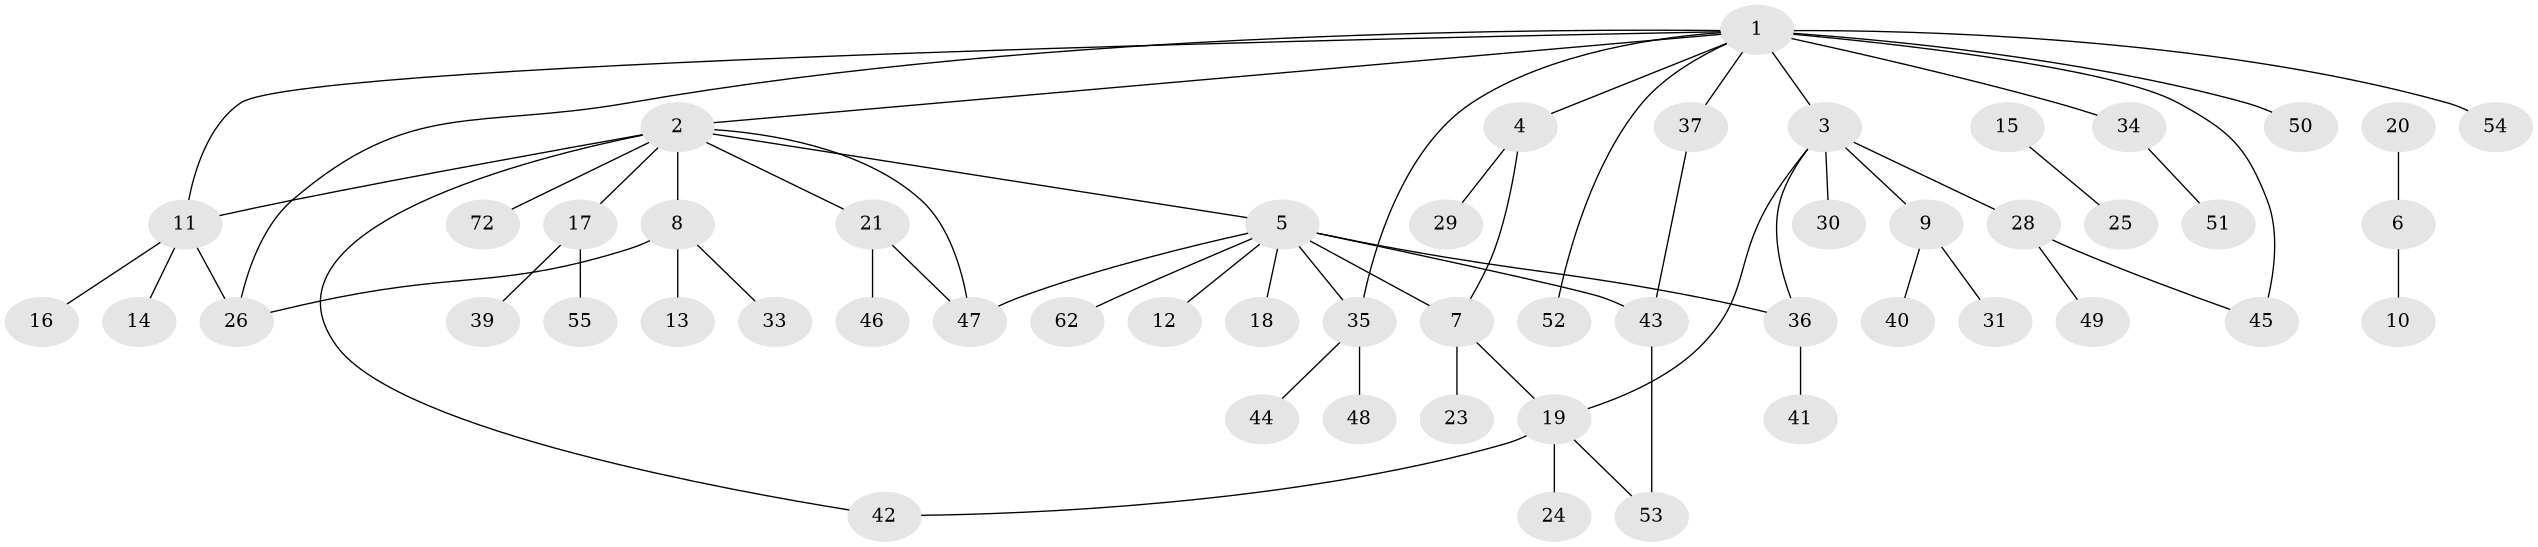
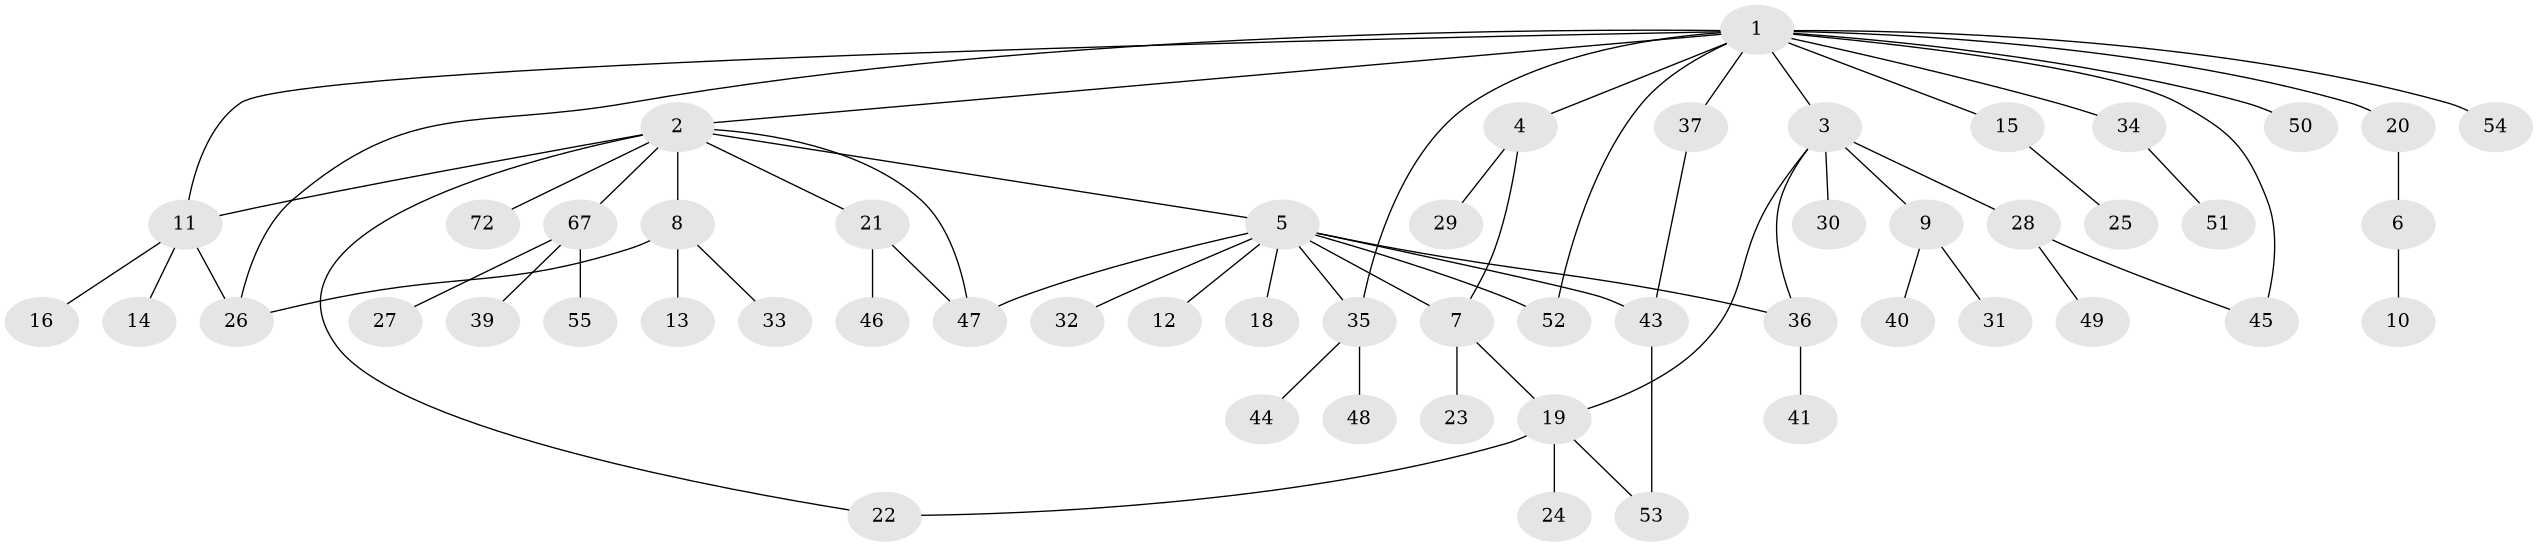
none -> (2085, 52)
none -> (1882, 78)
(580, 225) -> (580, 225)
none -> (1422, 268)
none -> (386, 322)
(1067, 322) -> (1067, 322)
(885, 517) -> (885, 517)
